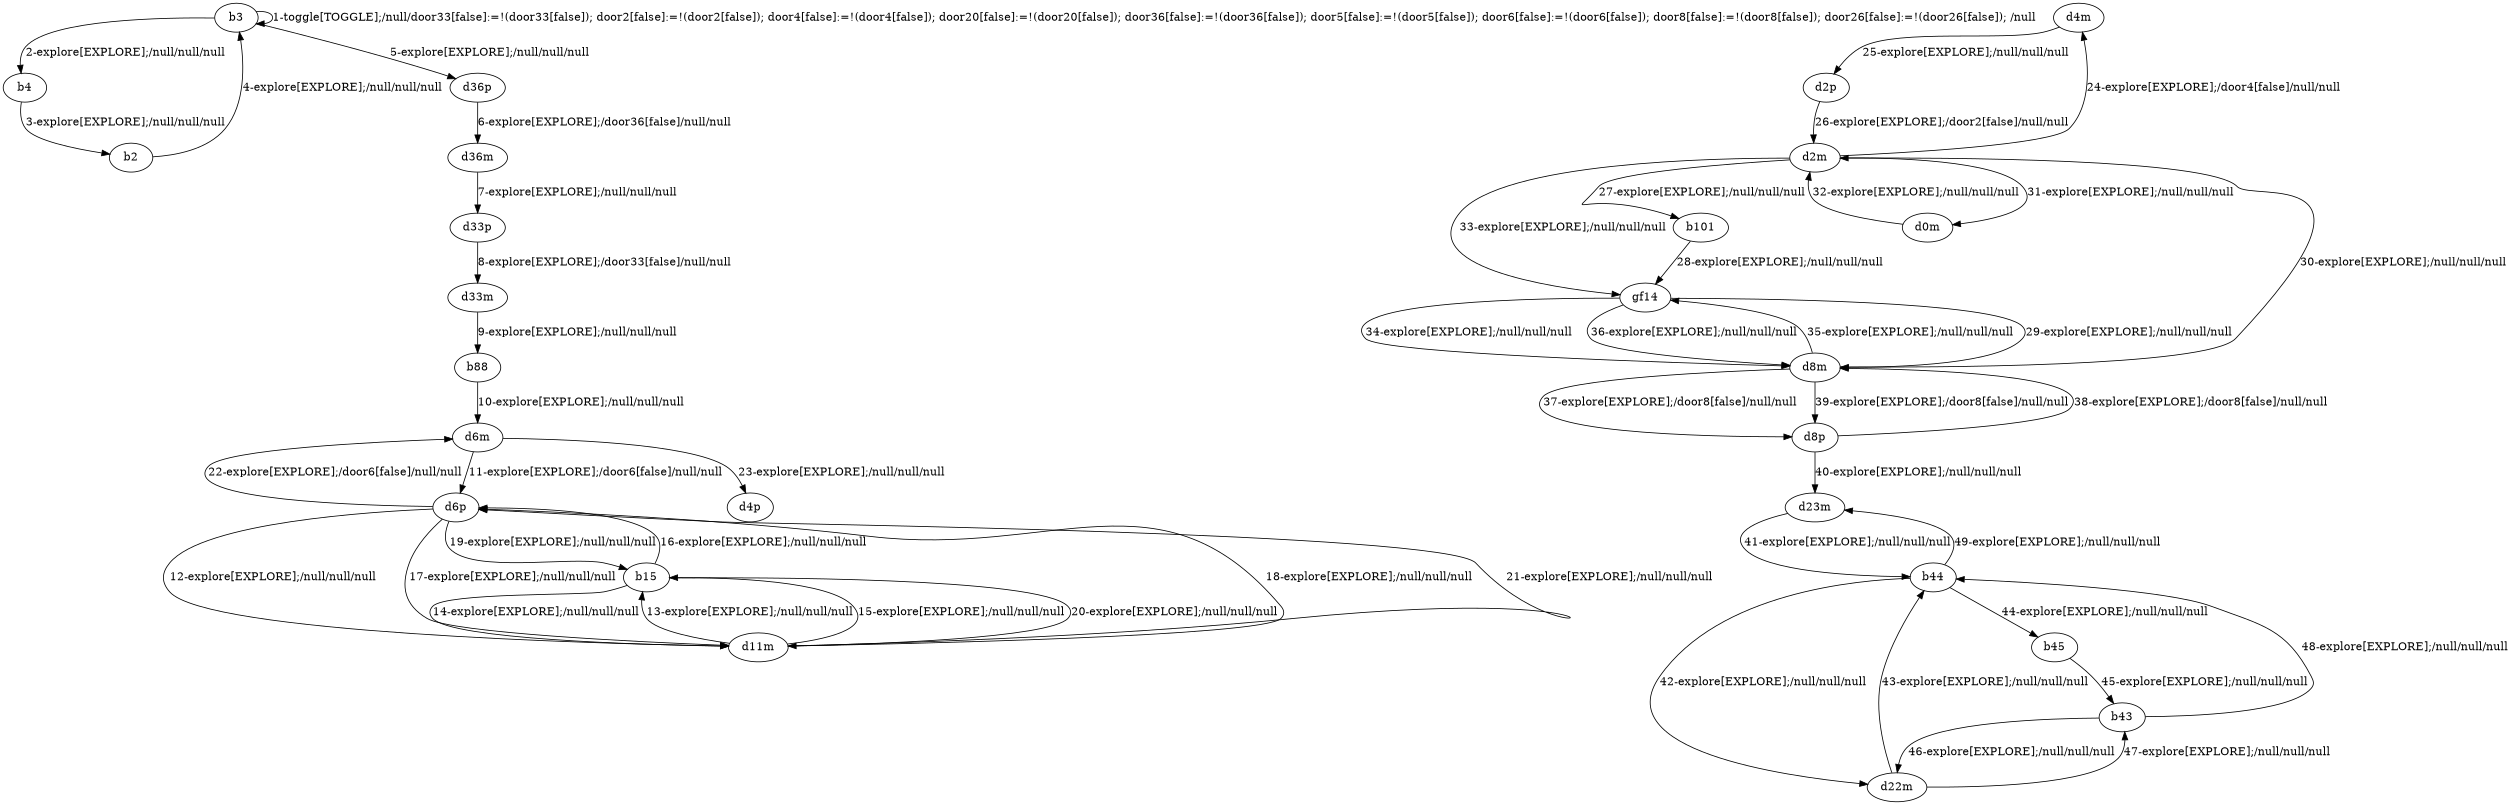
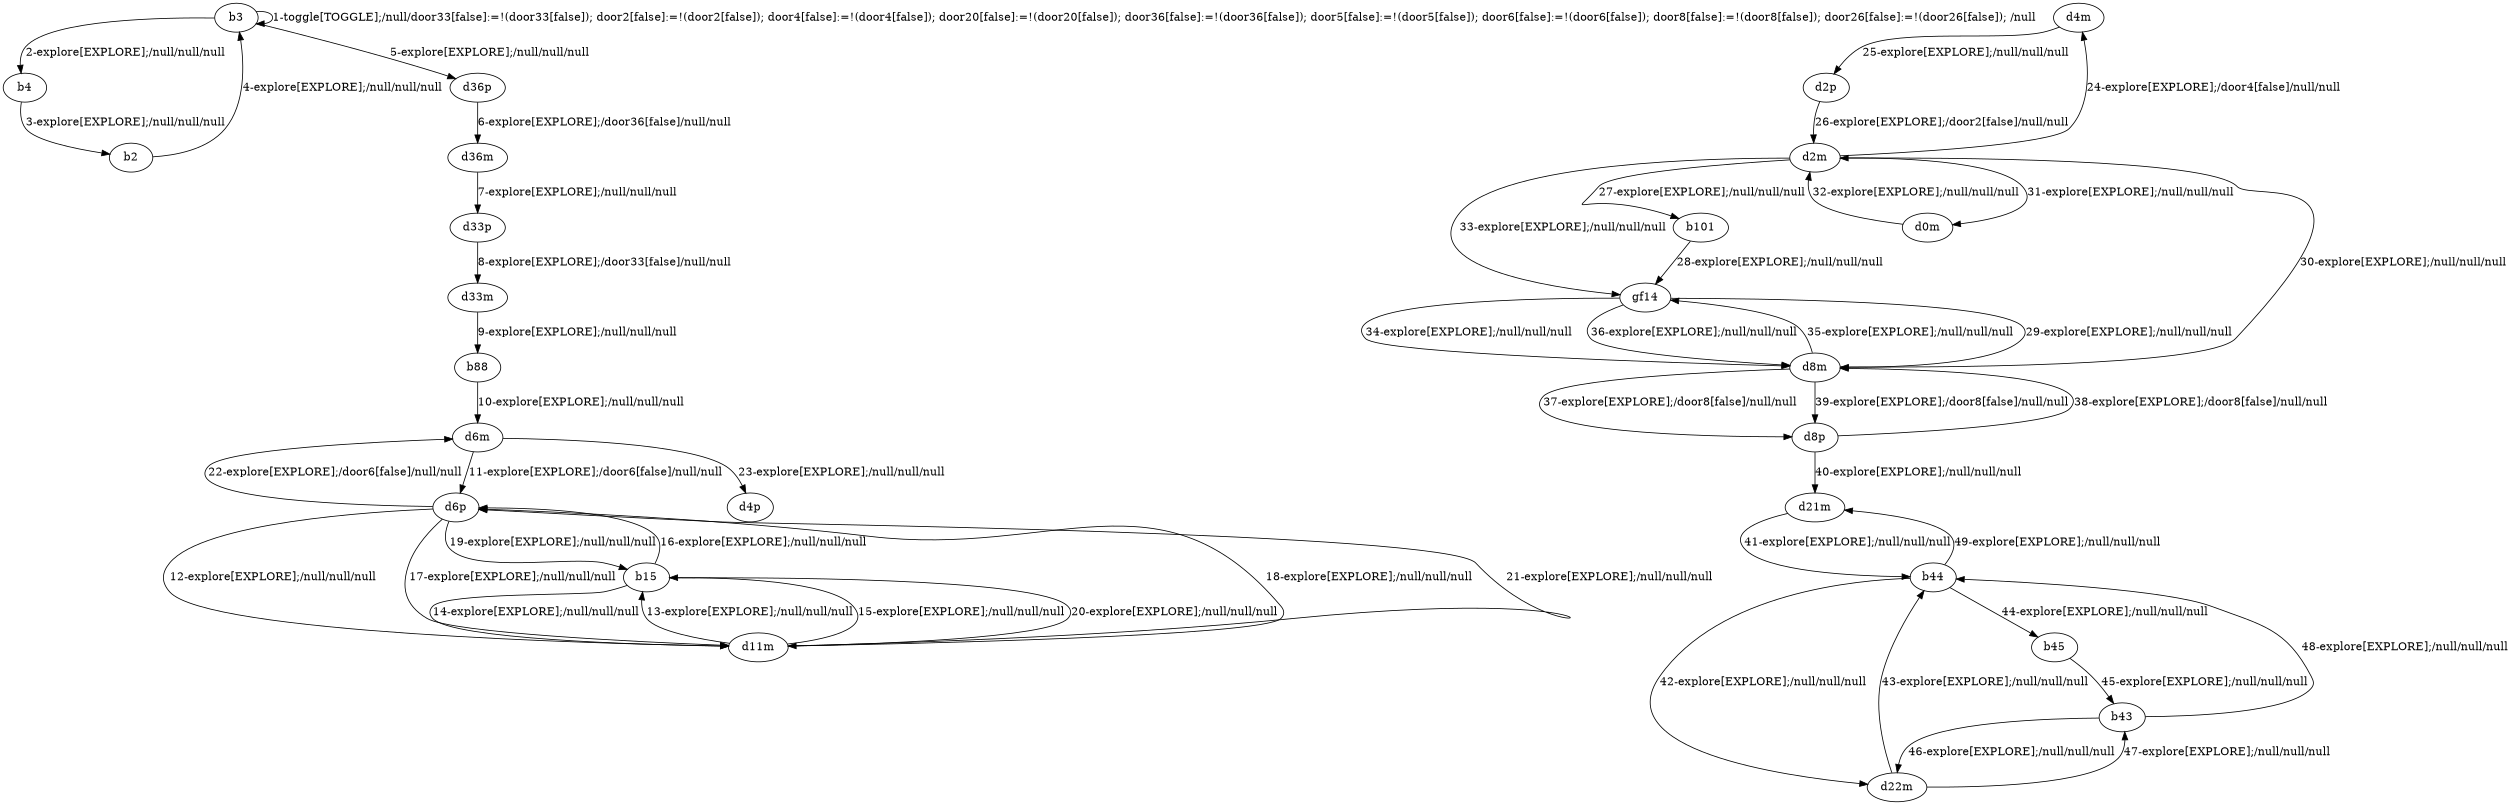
(1815, 507) -> (1815, 507)
